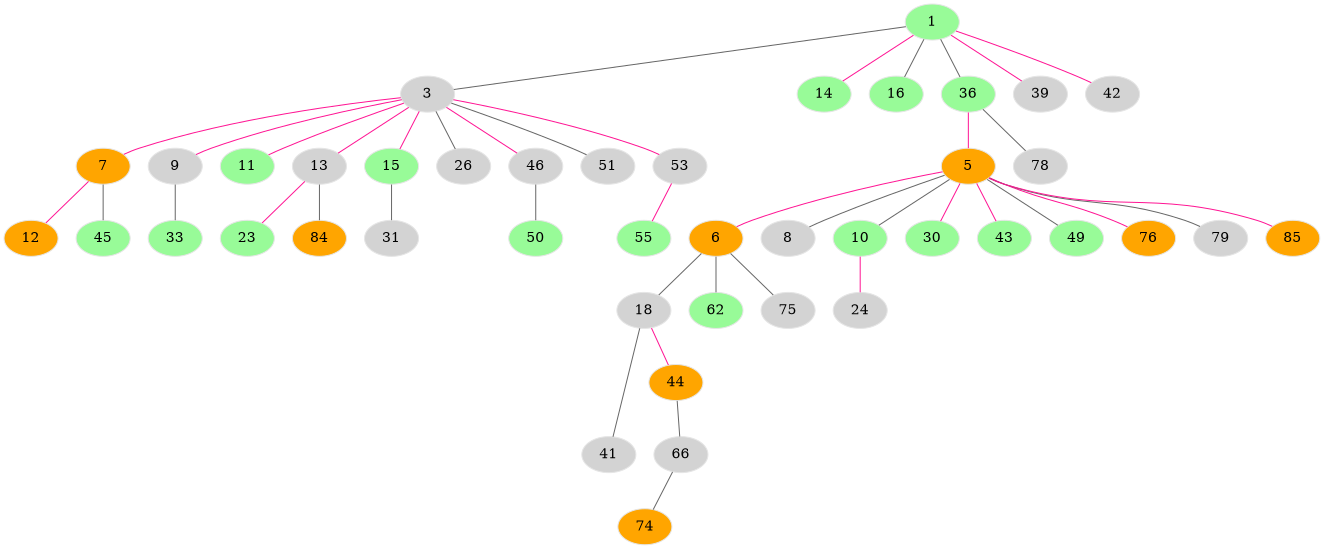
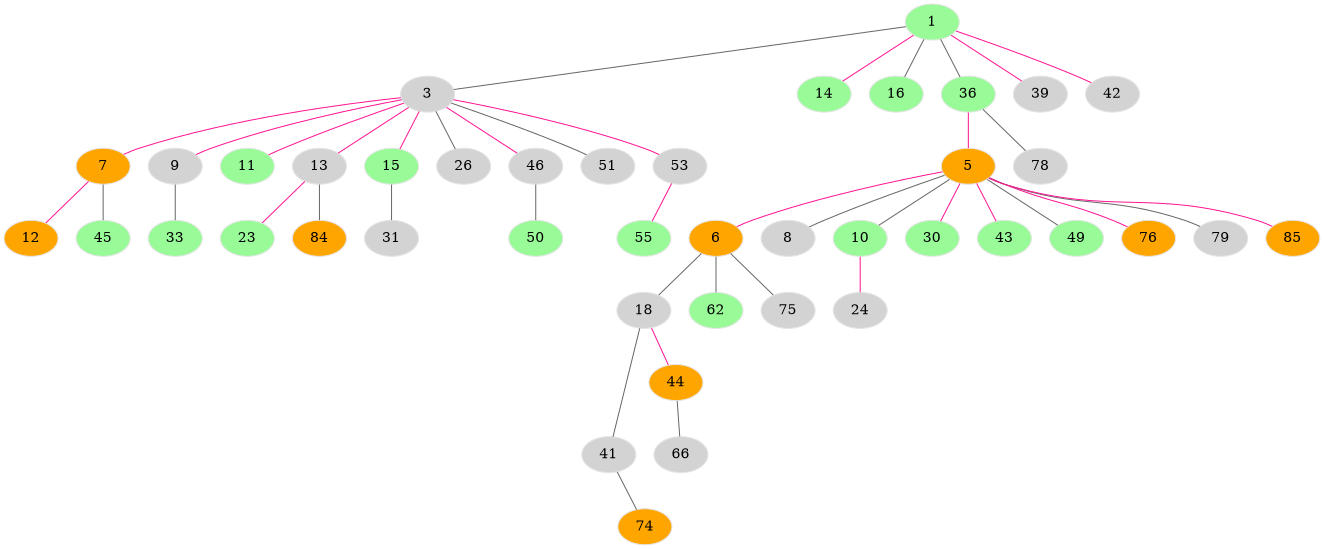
(663, 491) -> (627, 491)
